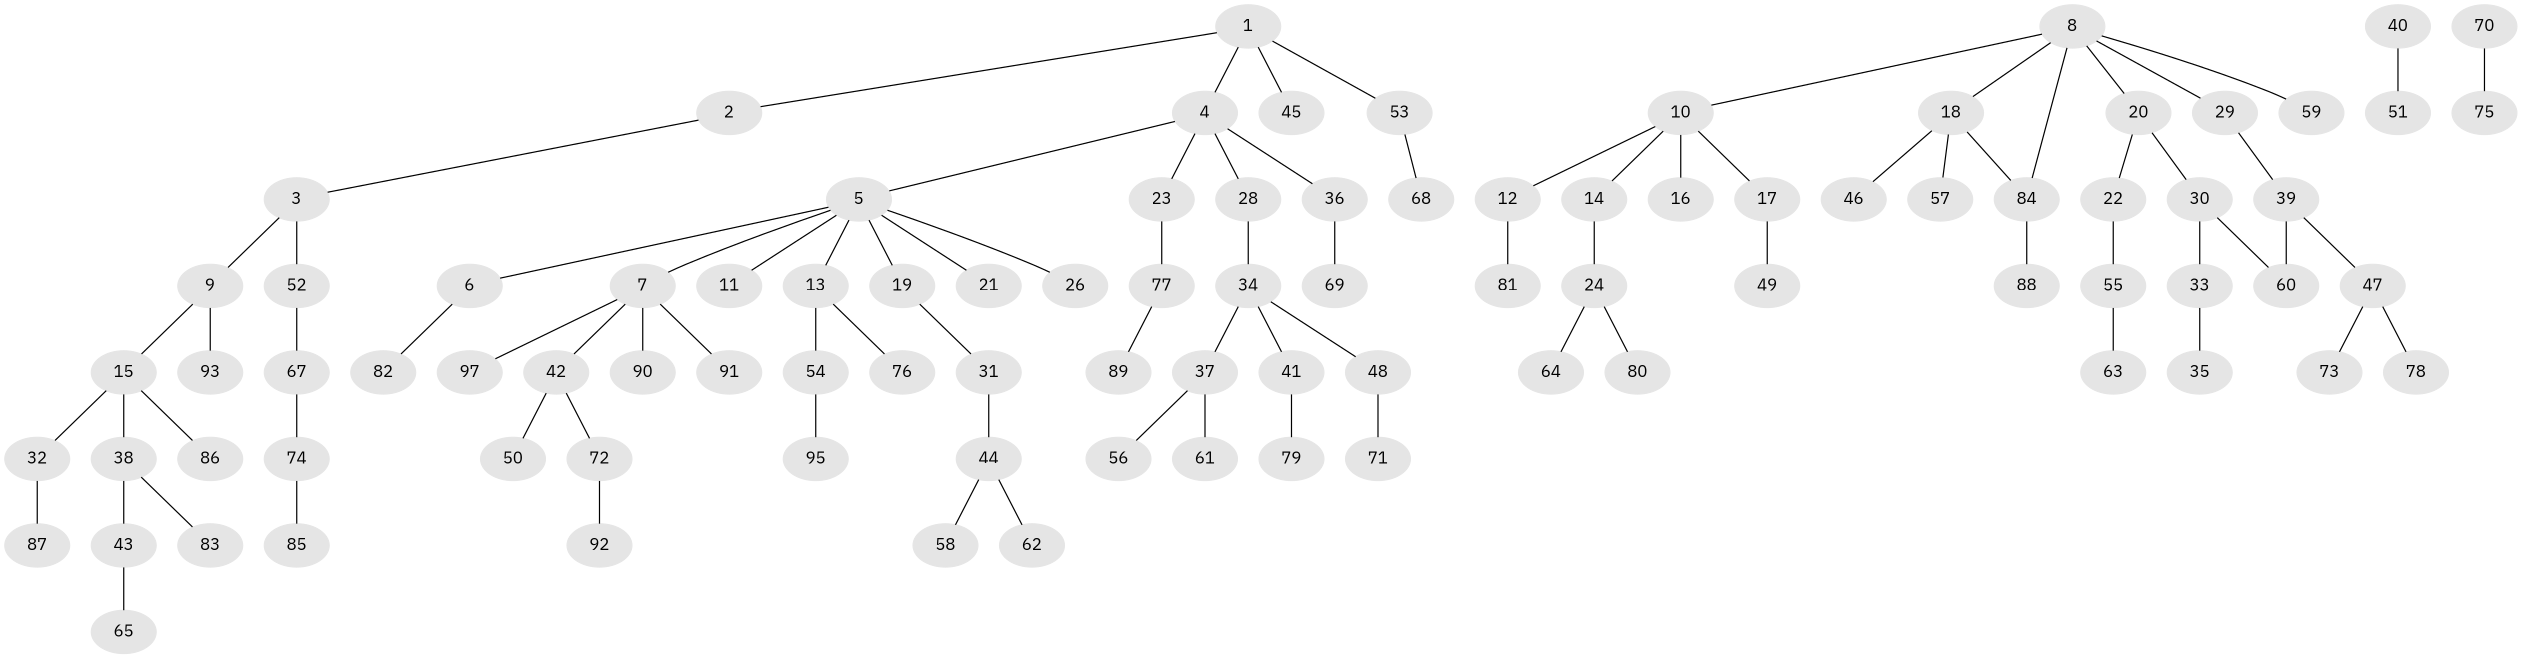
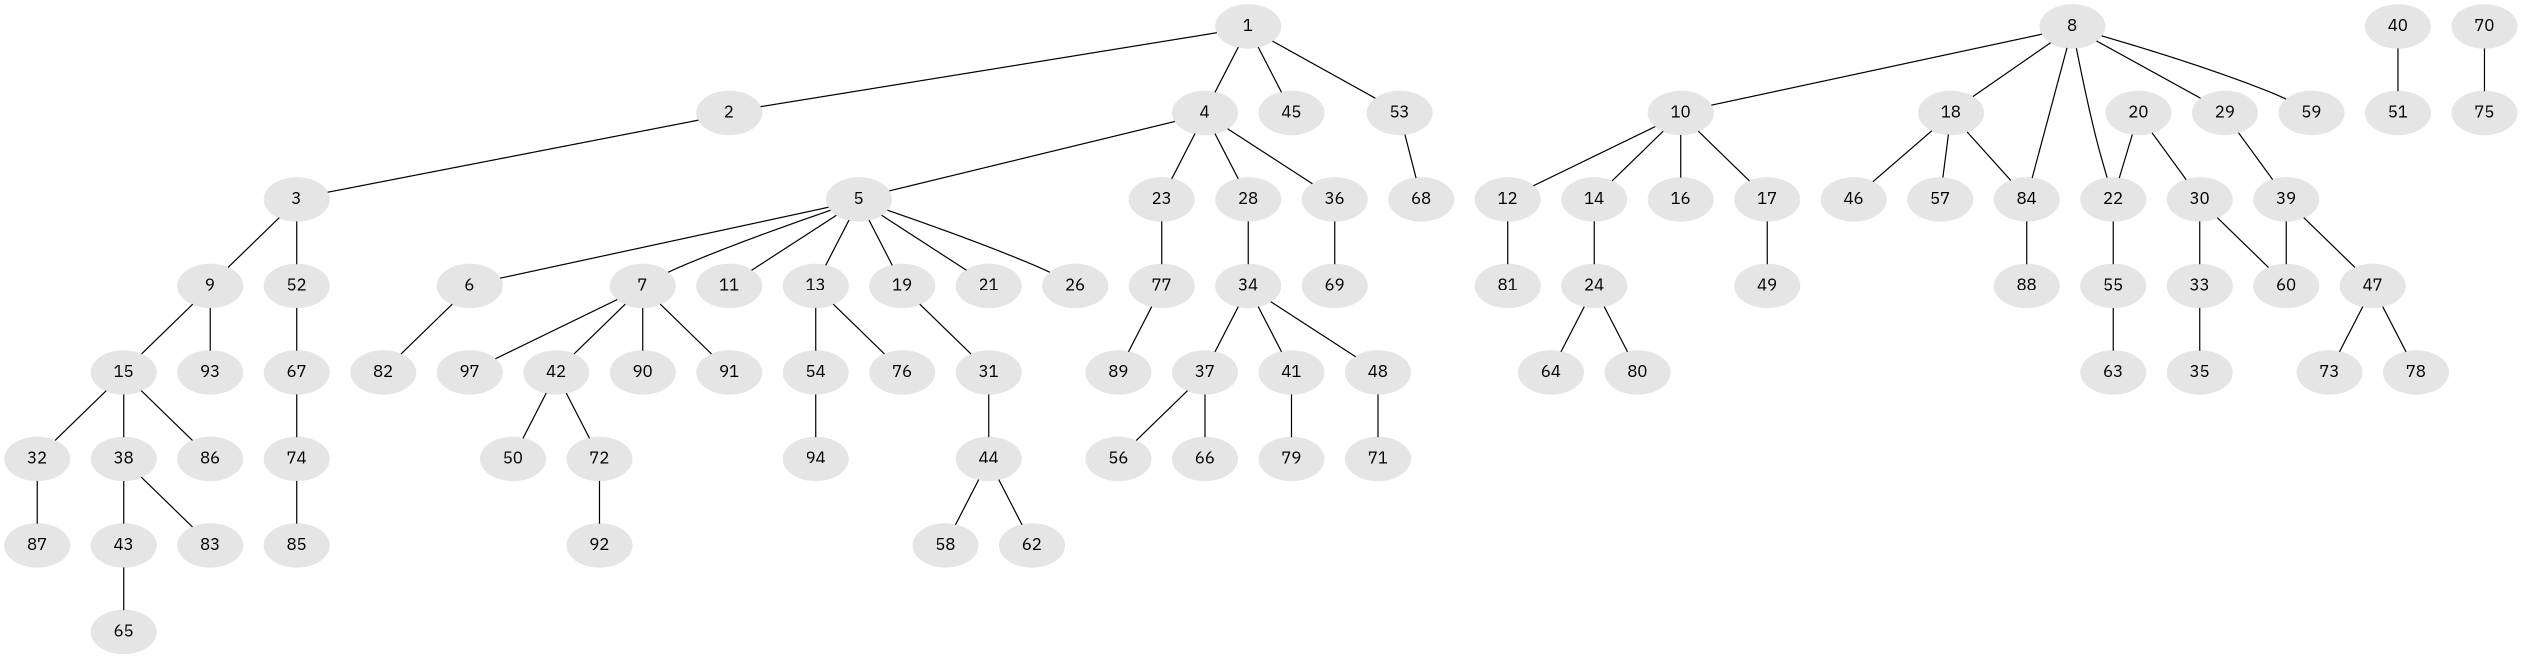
(2105, 70) -> (2090, 113)
(816, 459) -> (816, 459)
(1205, 459) -> (1205, 459)
